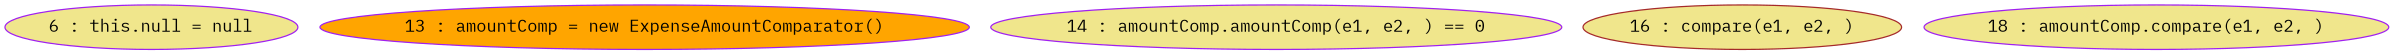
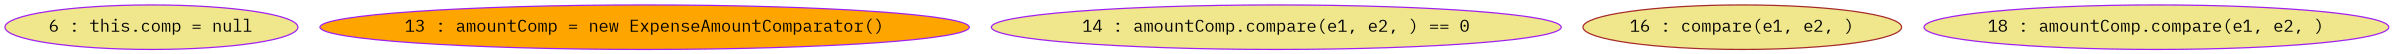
(151, 27) -> (151, 27)
(1276, 27) -> (1276, 27)
